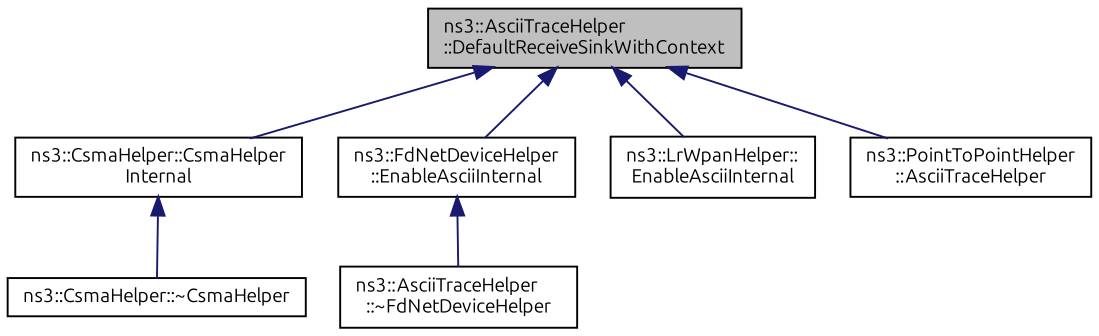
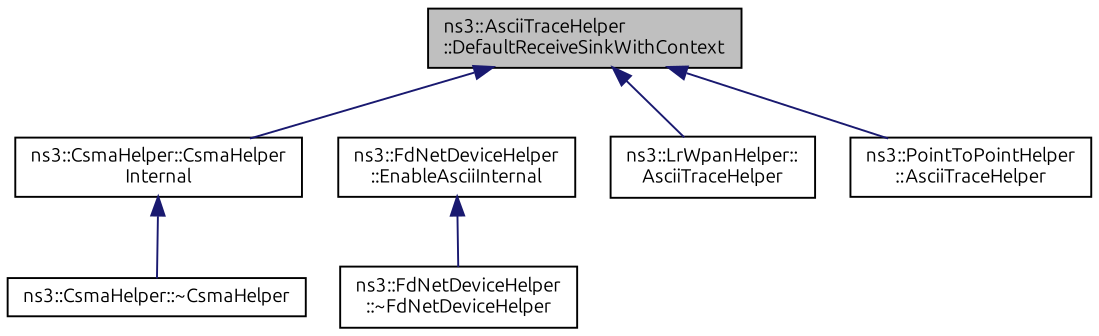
(514, 110) -> none
(713, 167) -> (713, 167)
(459, 297) -> (459, 297)
